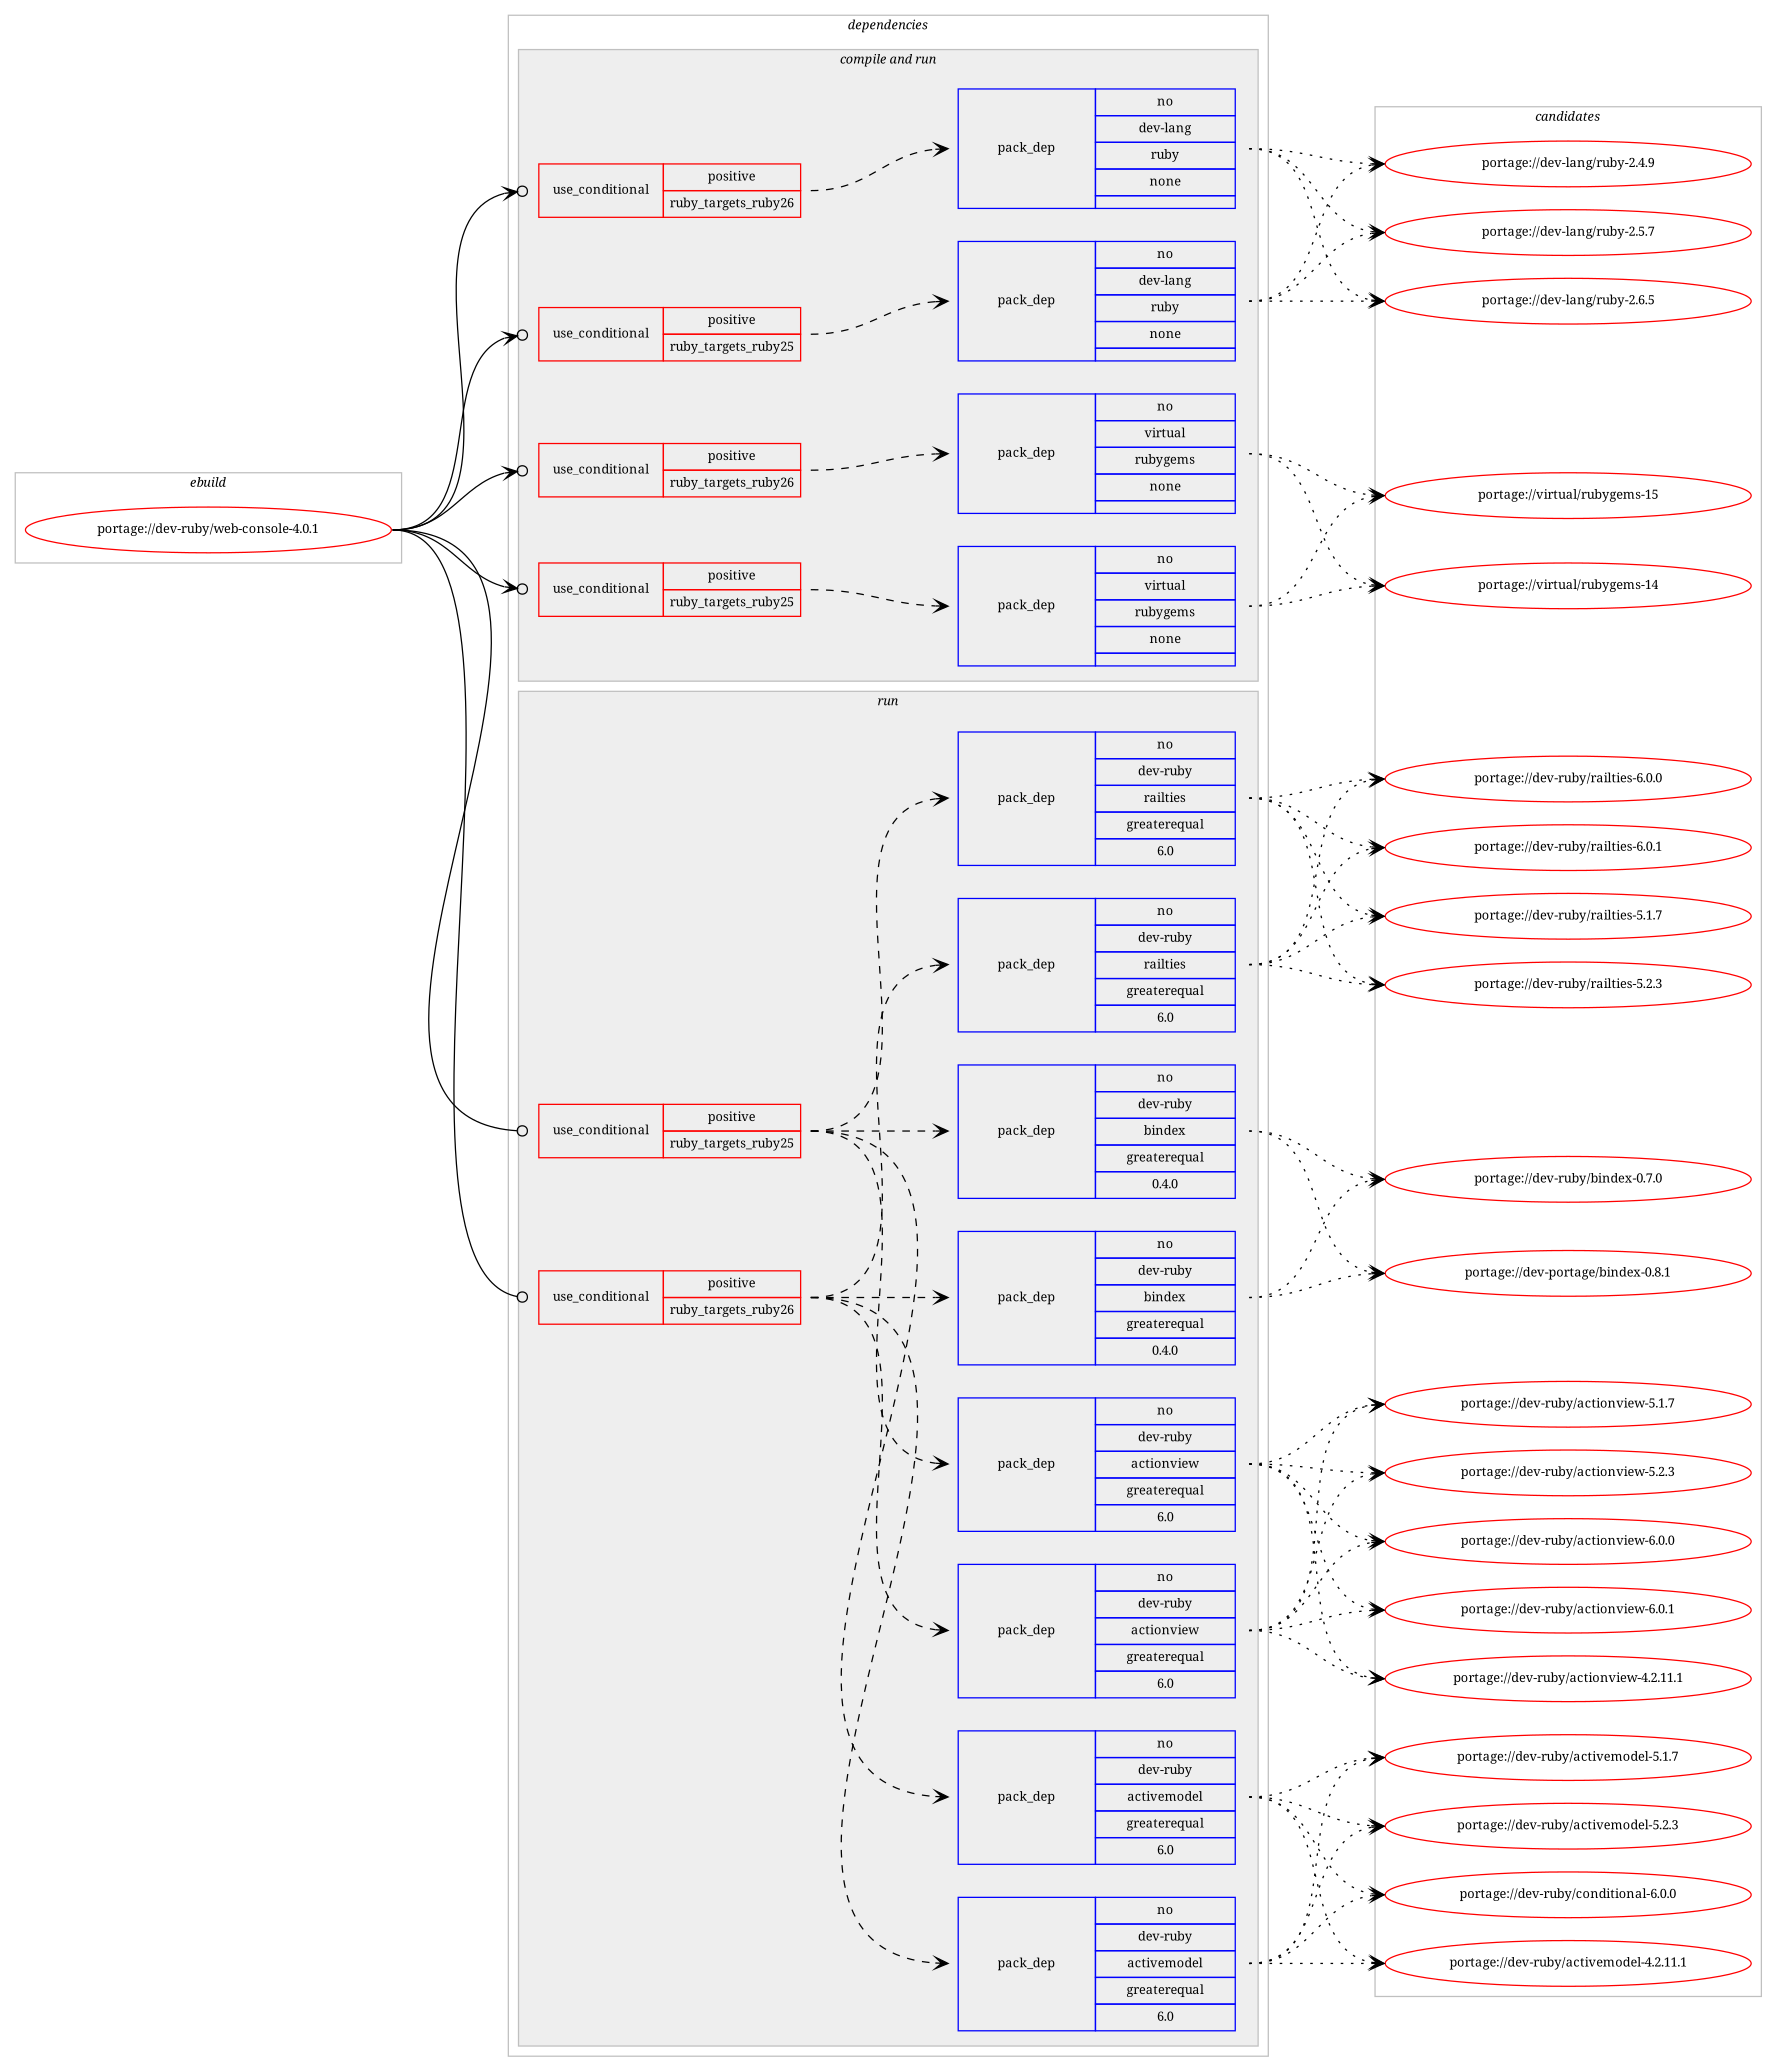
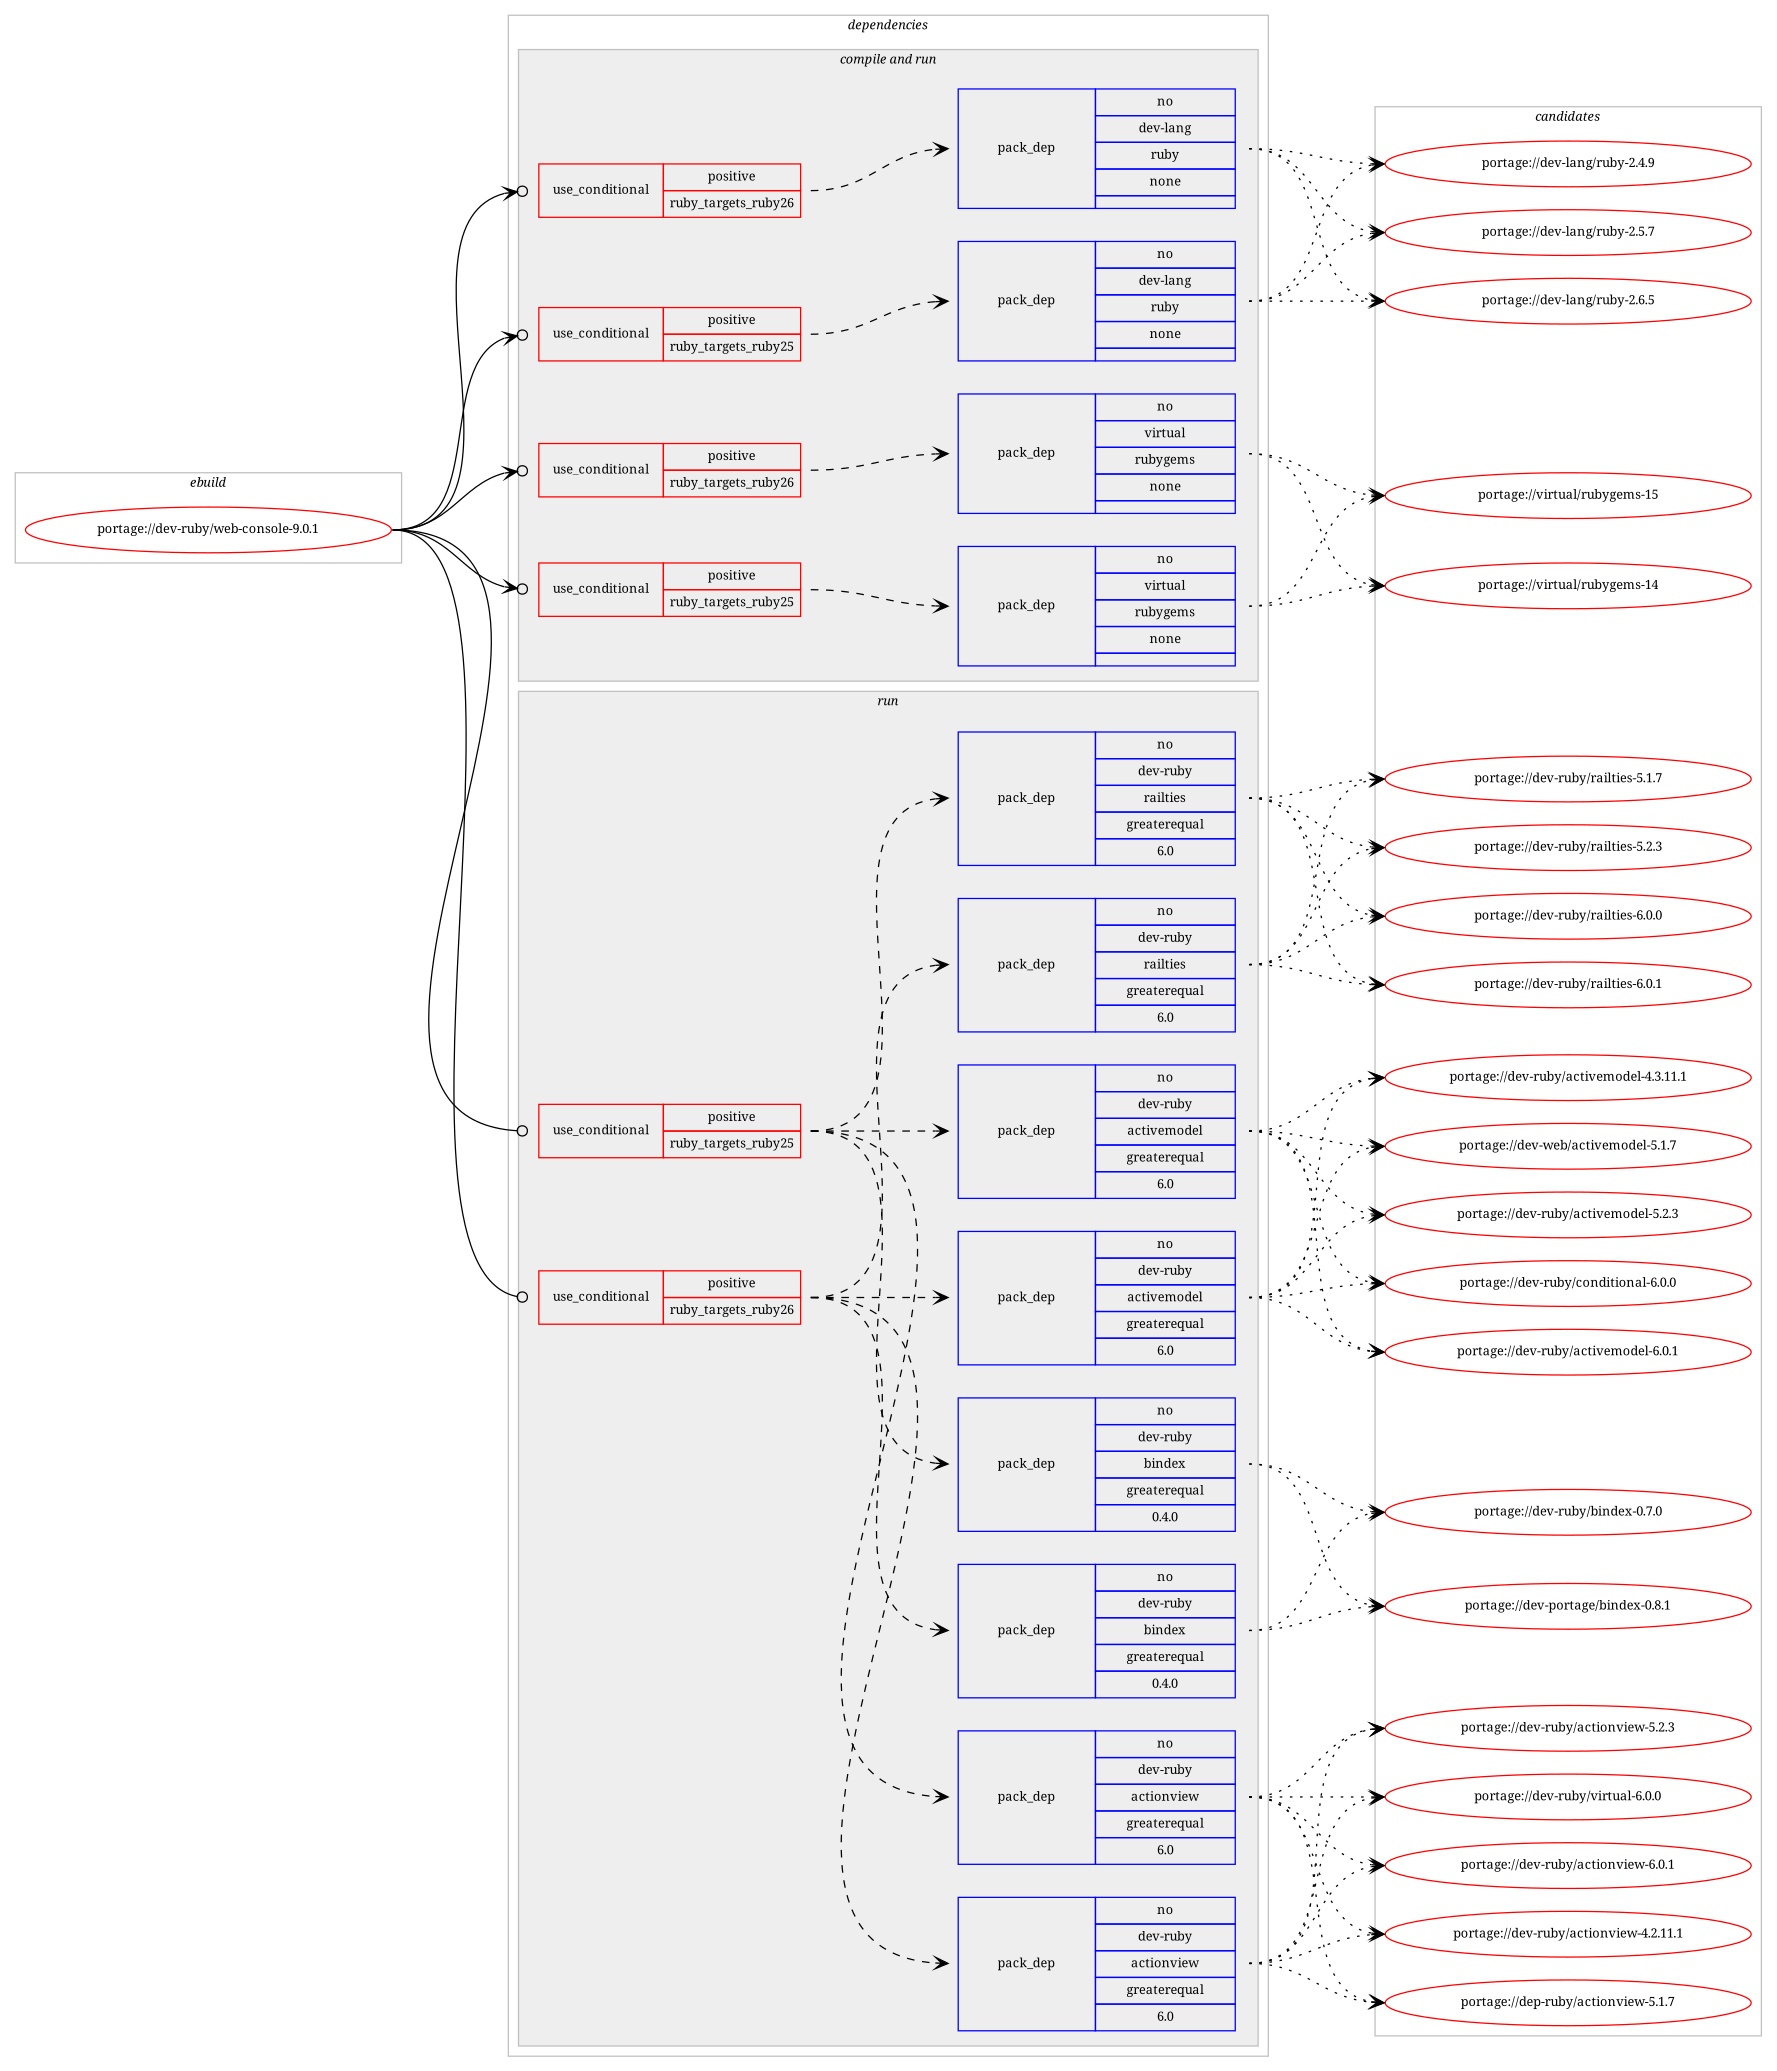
(208, 530) -> (208, 530)
none -> (1568, 1352)
(1568, 1404) -> (1568, 2003)
(1568, 1542) -> (1568, 1797)
(1568, 1758) -> (1568, 1146)
(1568, 1963) -> (1568, 1078)
